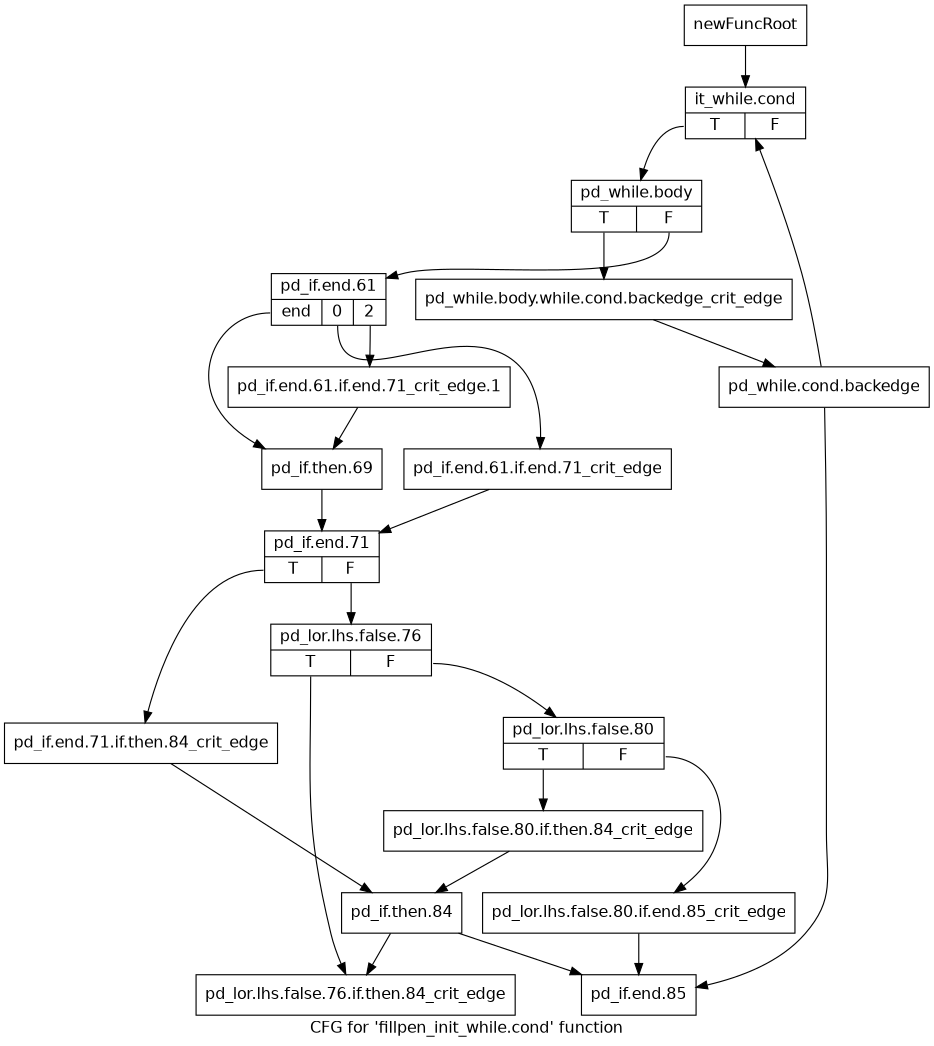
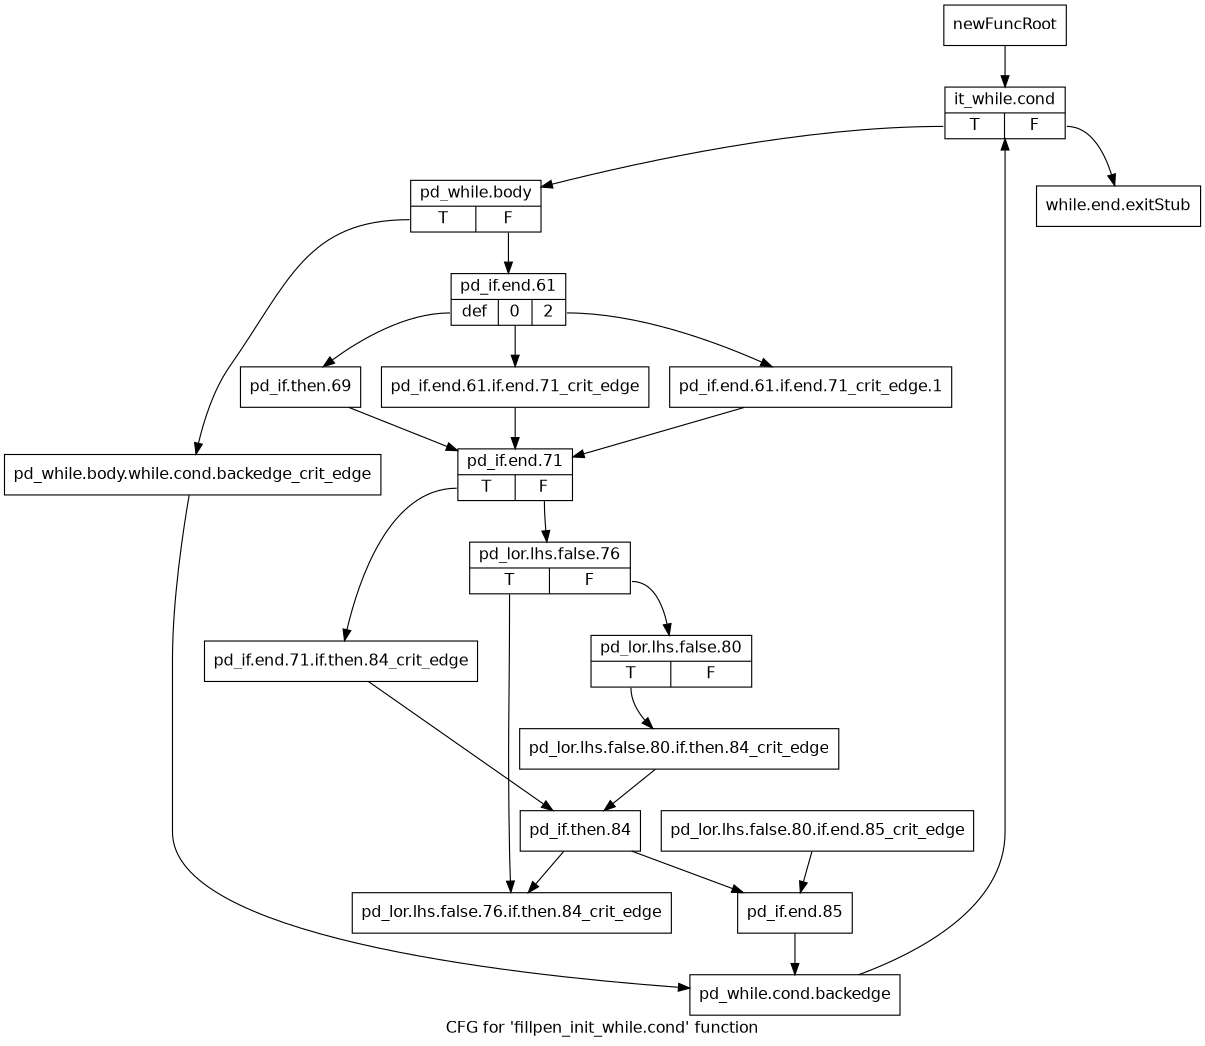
none -> (1119, 206)
(297, 312) -> (475, 312)
(348, 423) -> (664, 431)
(826, 730) -> (795, 948)
(720, 812) -> none
